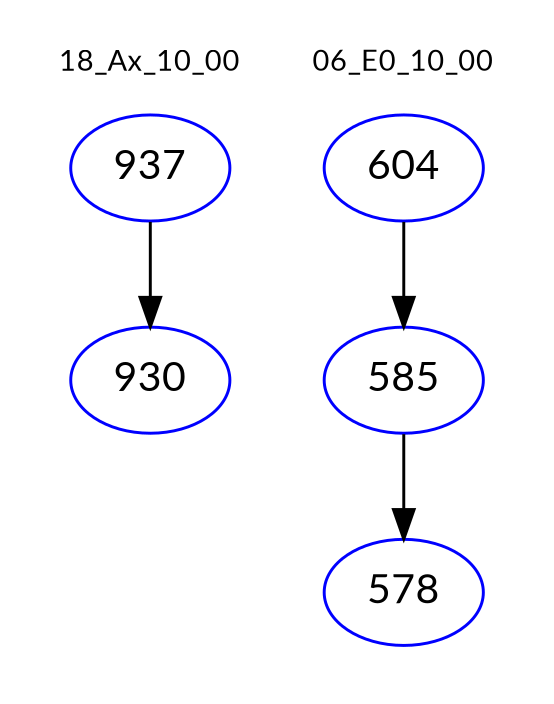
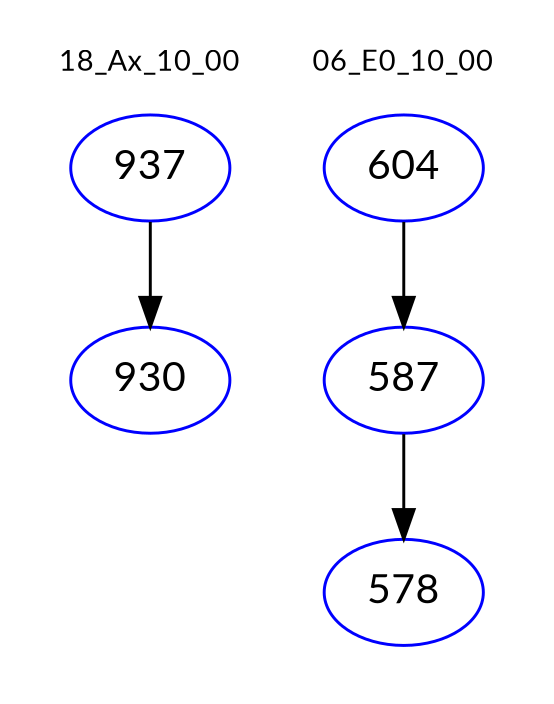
(404, 380) -> (404, 380)
